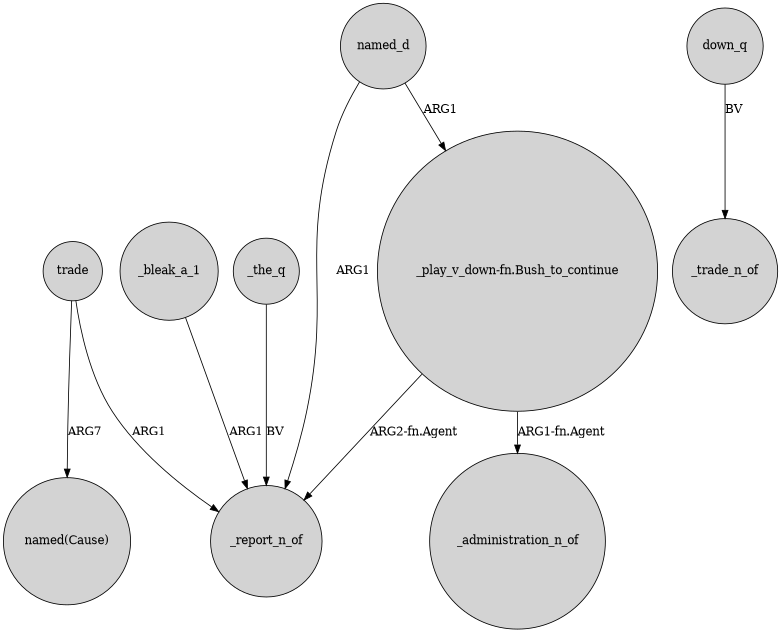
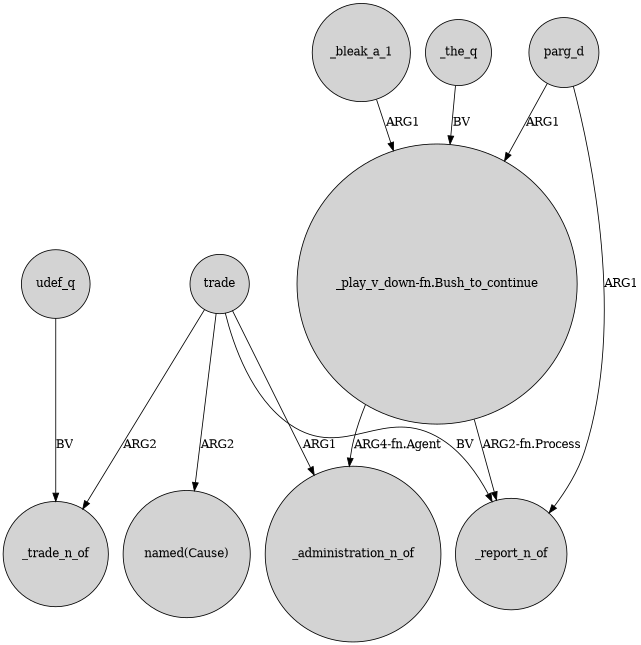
(383, 46) -> (564, 53)
(725, 46) -> (56, 284)
none -> (271, 389)
(266, 391) -> (453, 111)
(215, 399) -> (384, 121)
none -> (146, 406)
(85, 432) -> (218, 445)
(149, 432) -> (465, 445)
(414, 432) -> (532, 445)
(561, 432) -> (398, 445)
